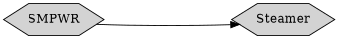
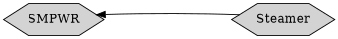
(164, 26) -> (173, 14)
